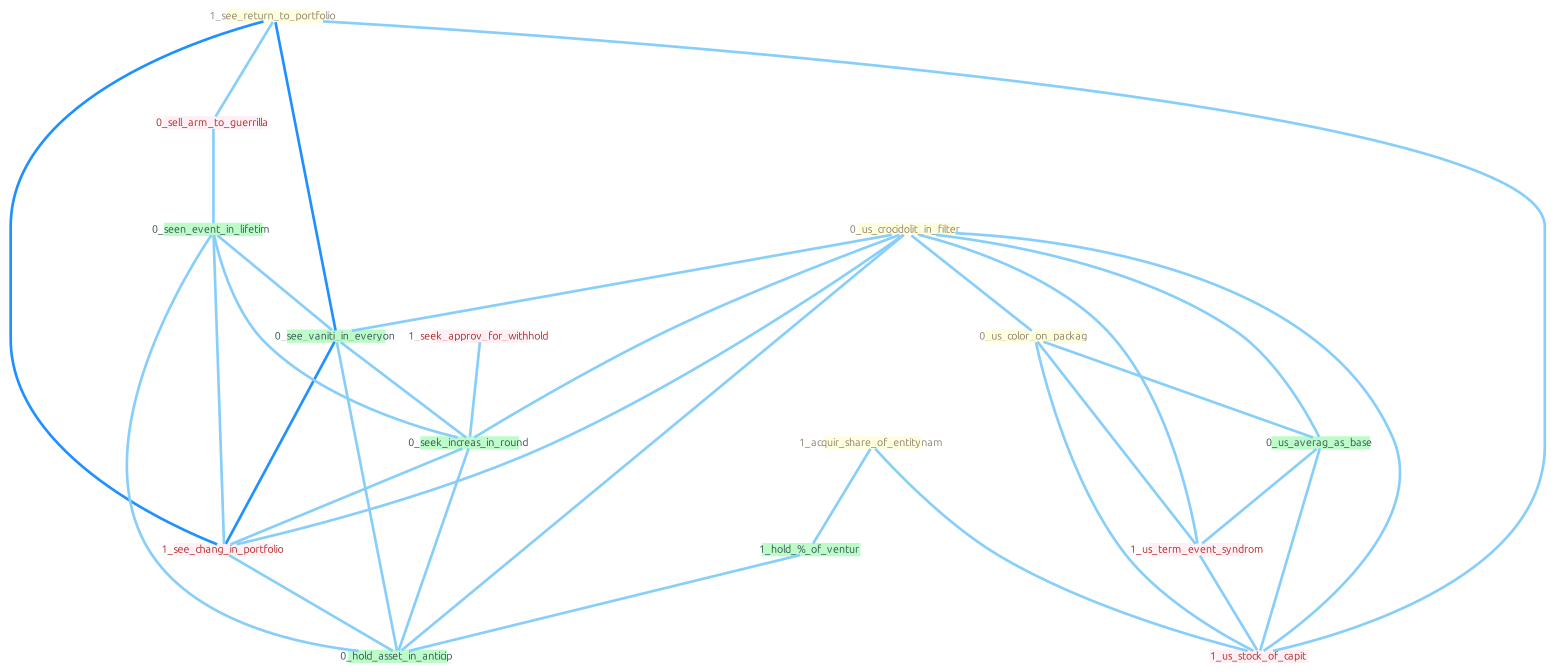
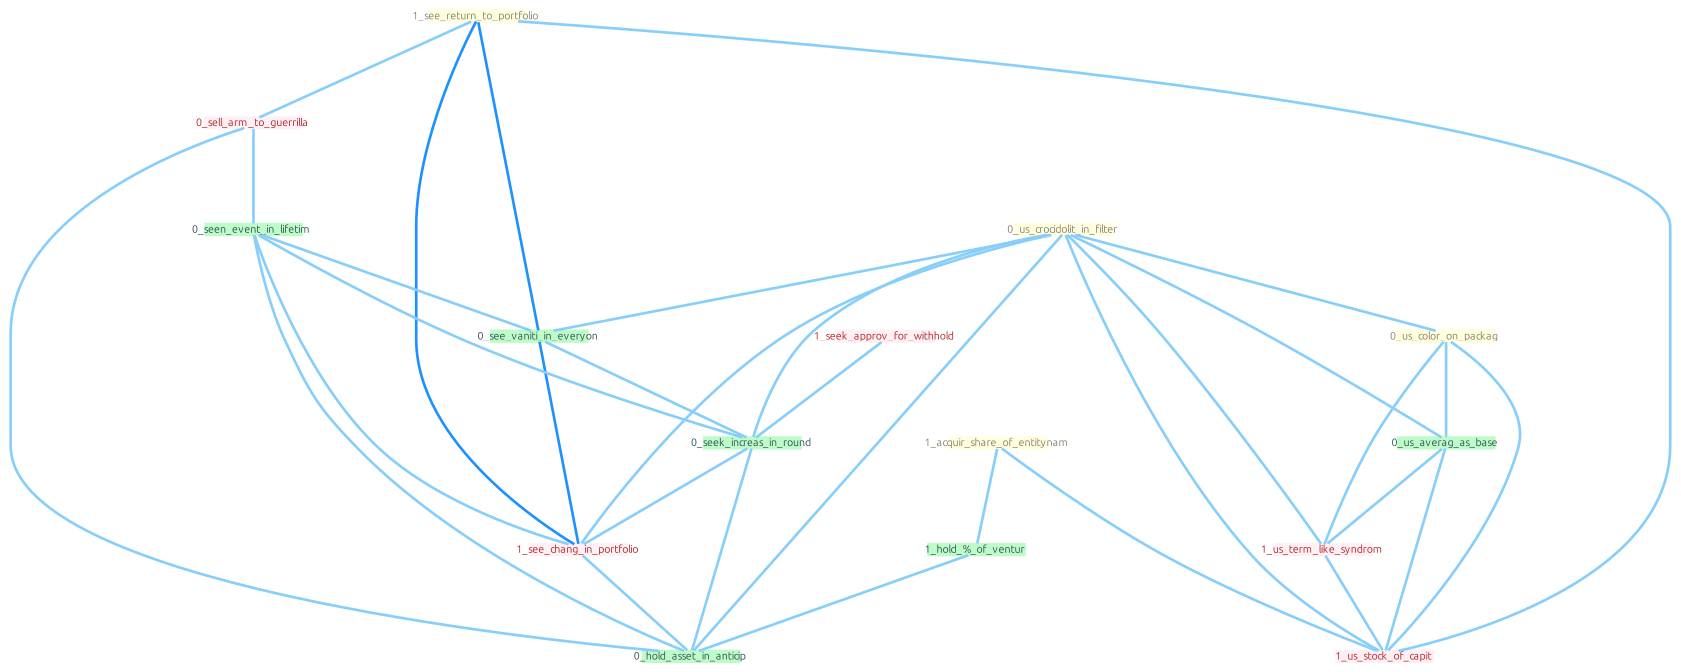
(361, 466) -> (99, 536)
(1198, 550) -> (1323, 550)
